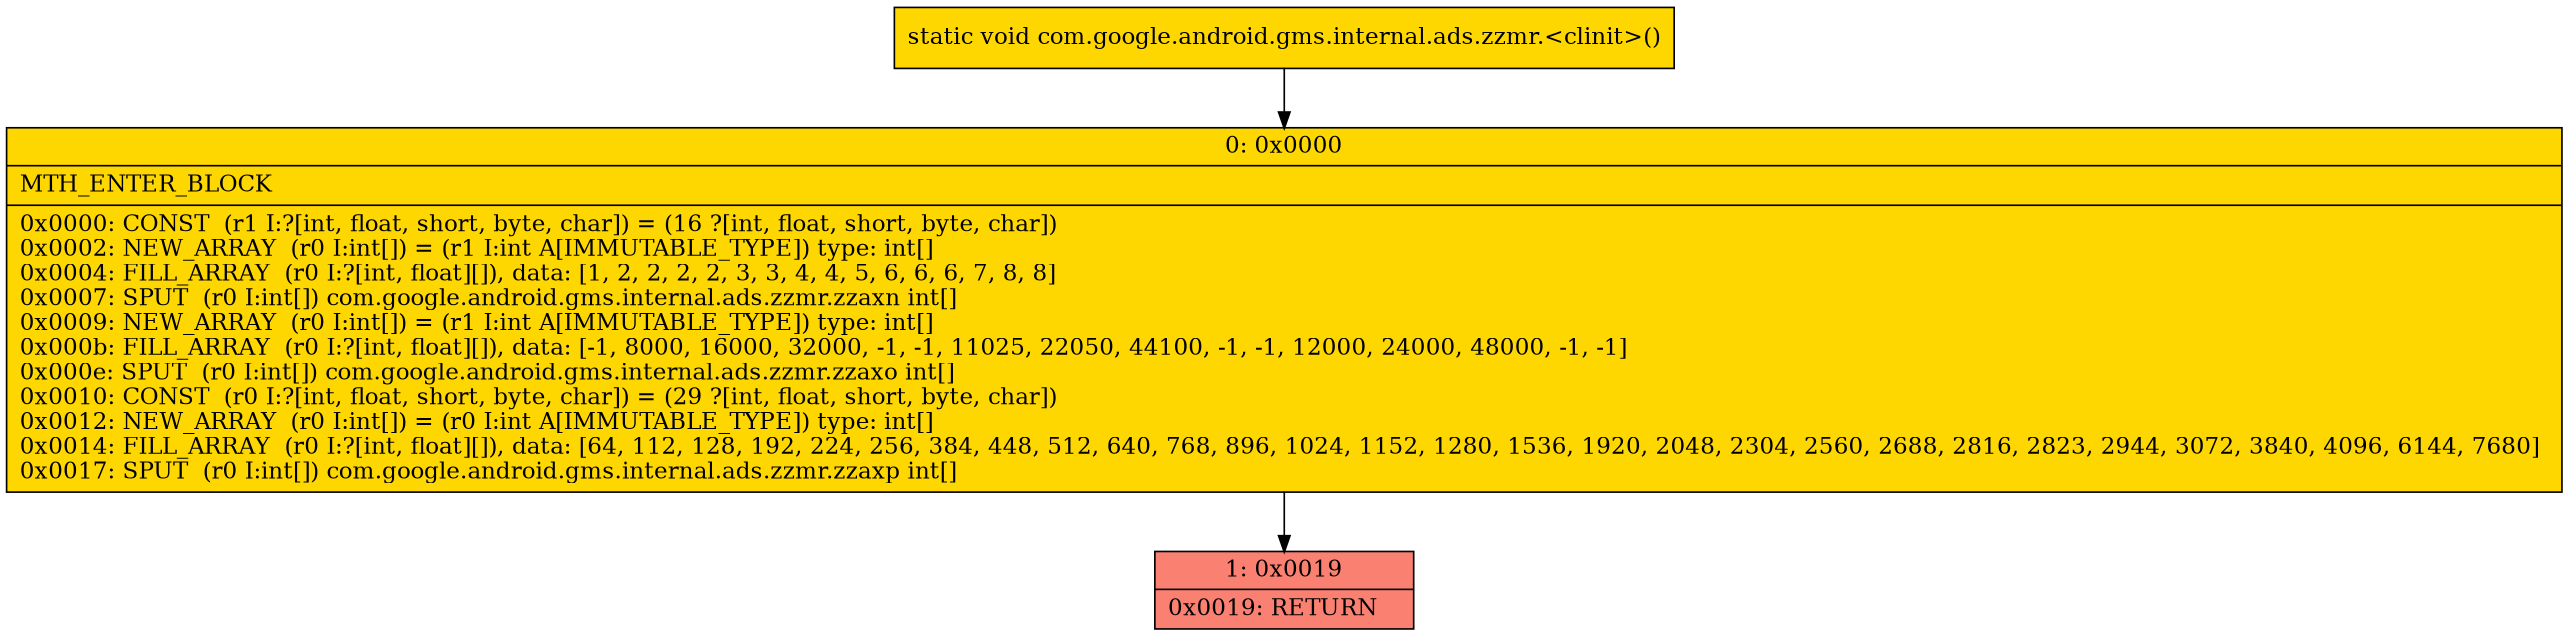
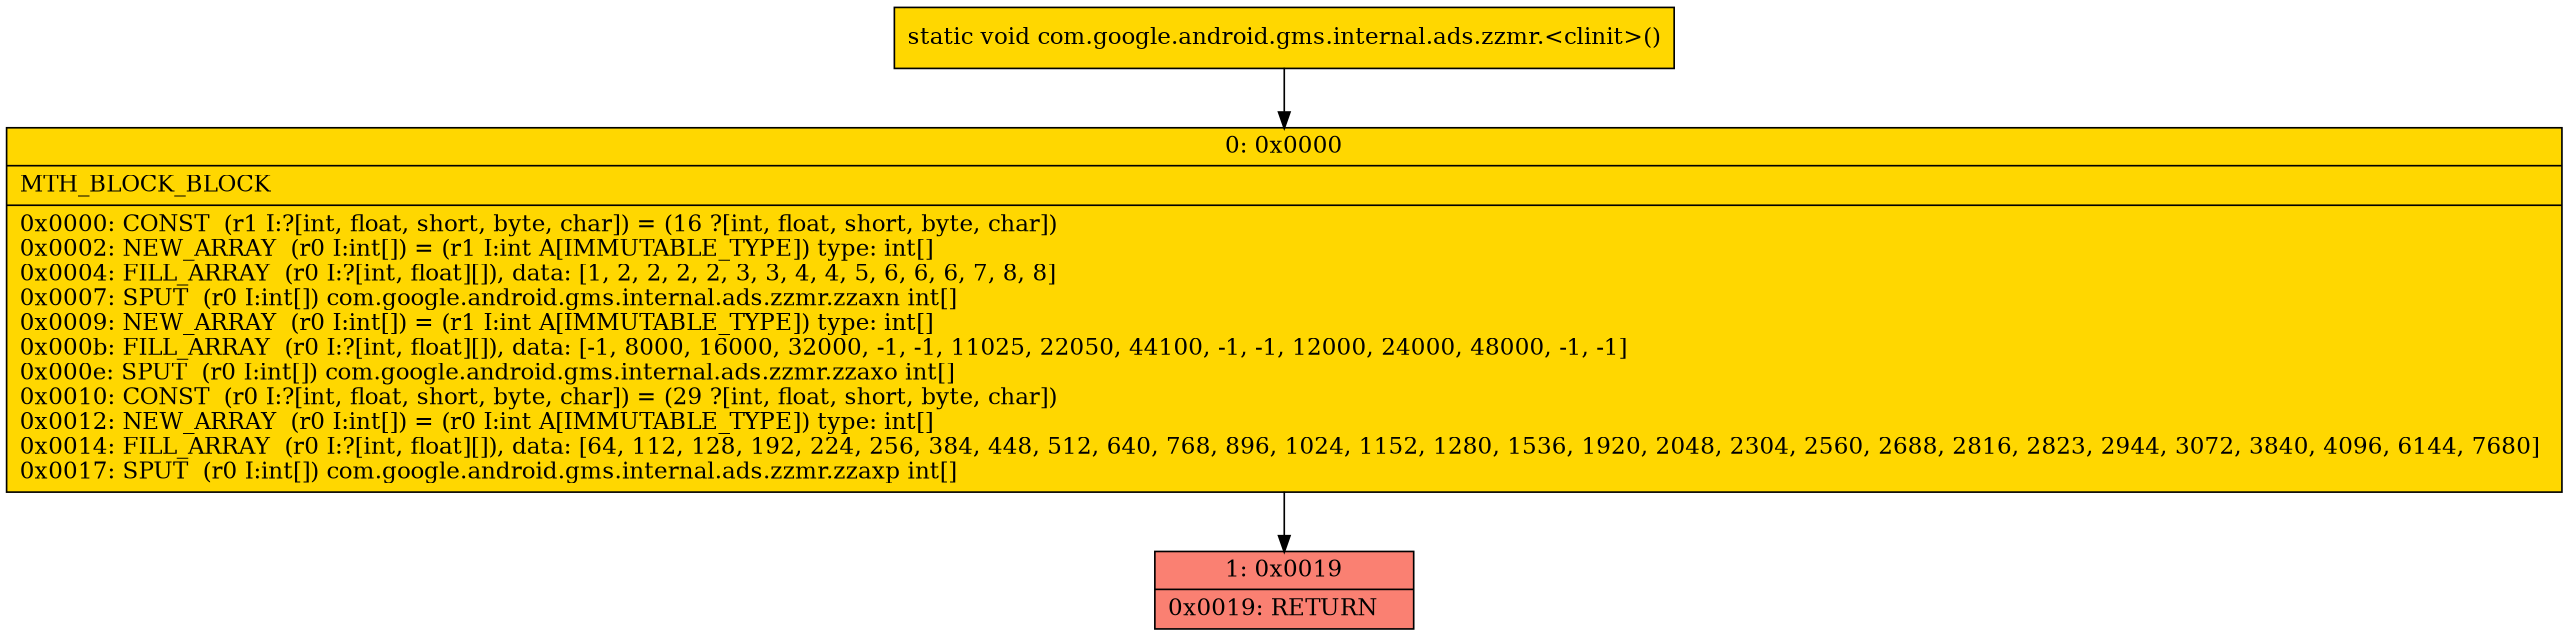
(147, 185) -> (146, 185)
